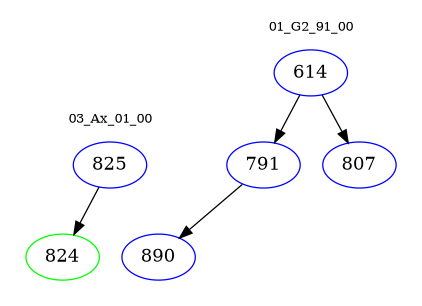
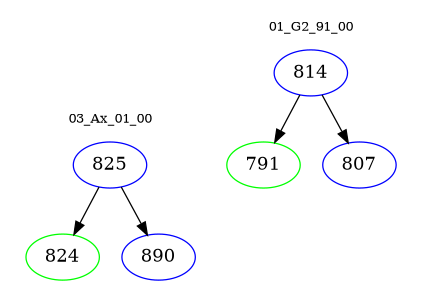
(311, 73) -> (311, 73)
(264, 165) -> (264, 165)
(216, 207) -> (131, 205)
